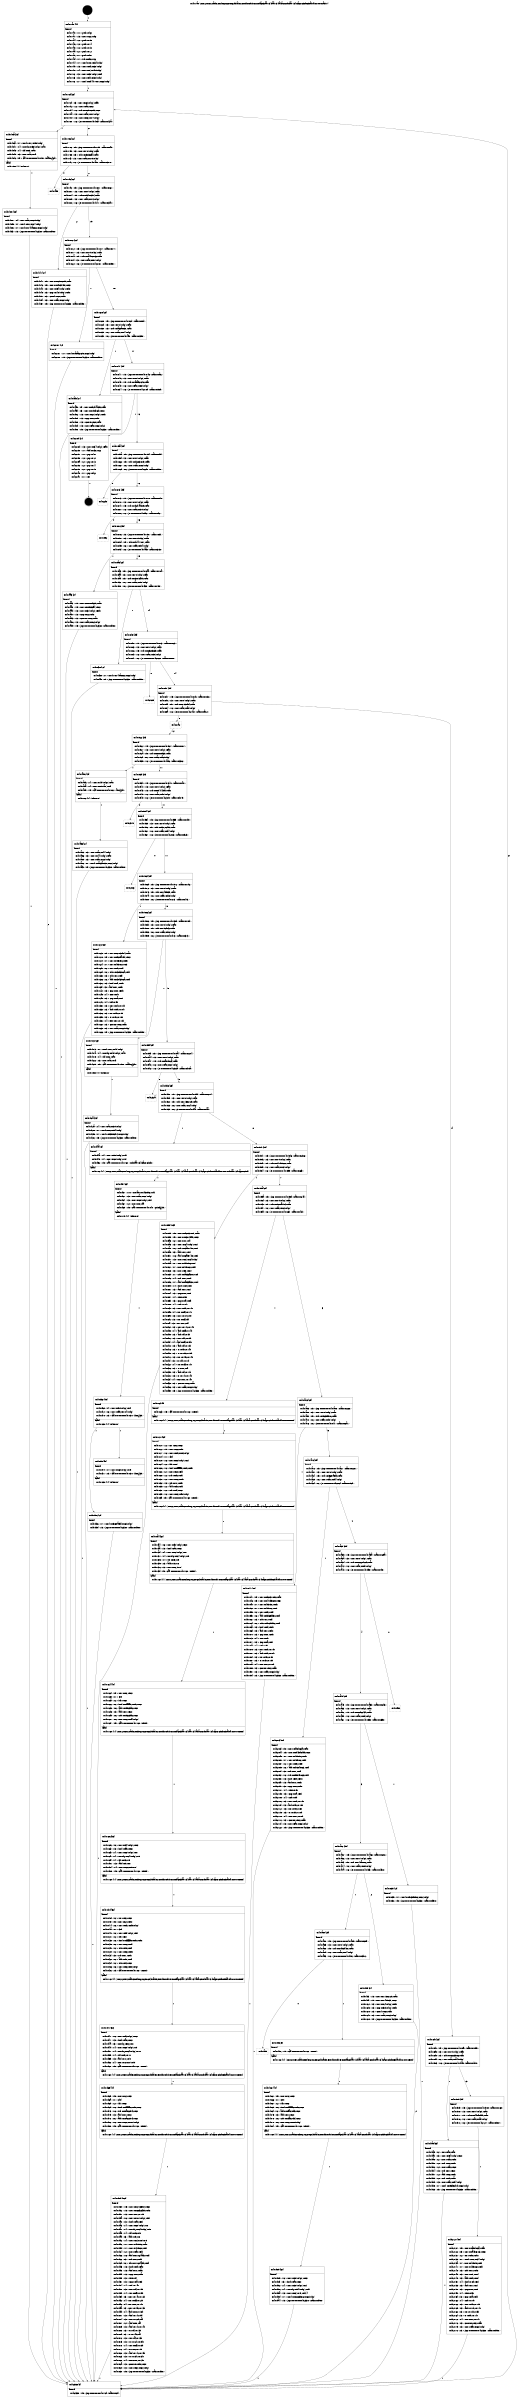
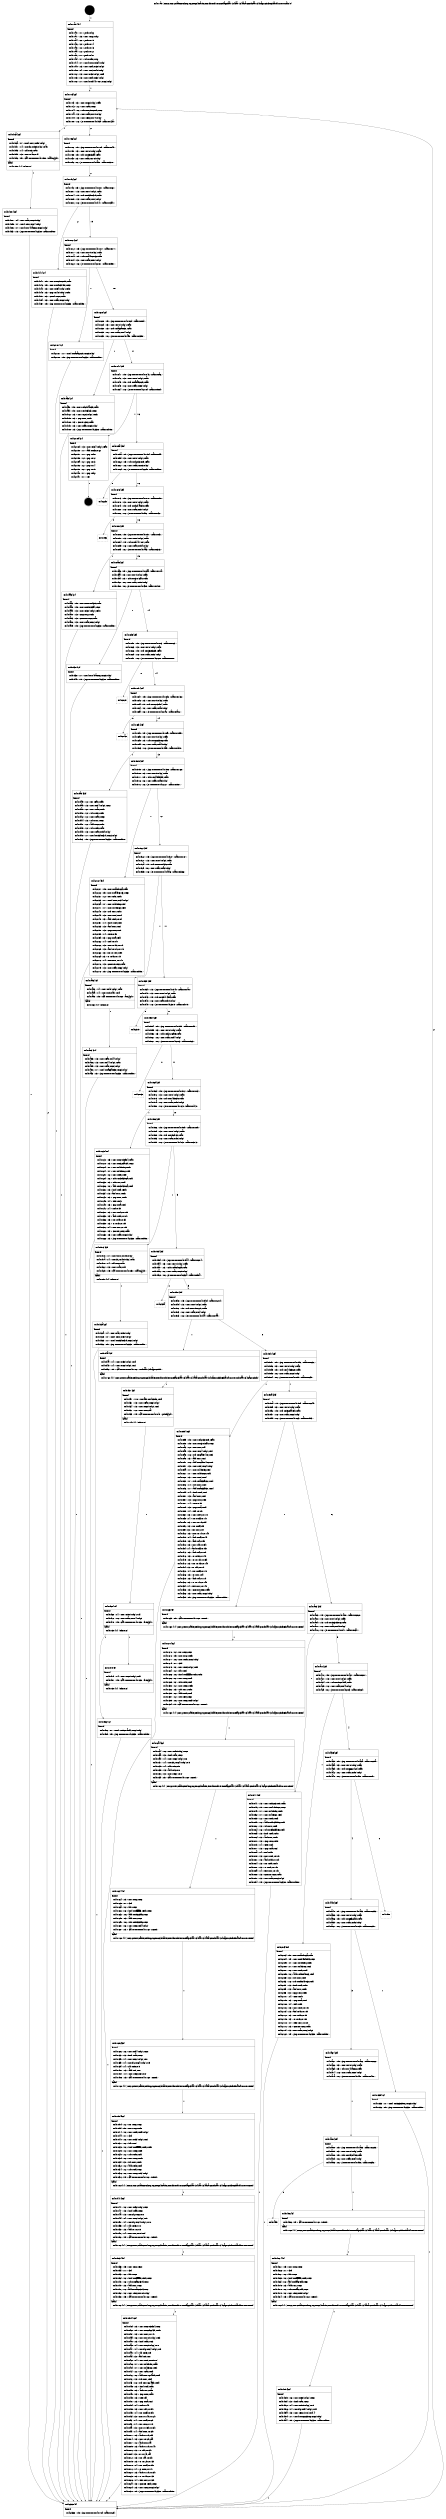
(54, 191) -> none
(172, 731) -> (159, 816)
(386, 2004) -> none
